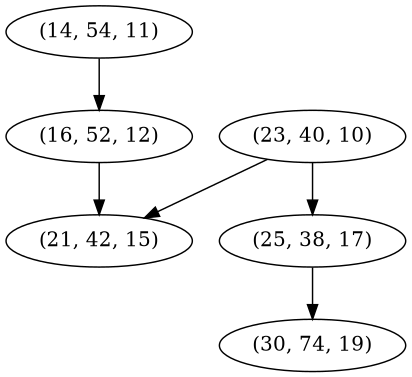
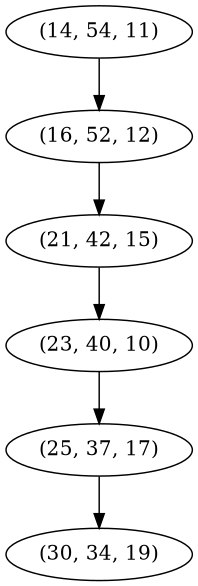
(212, 186) -> (99, 286)
(313, 241) -> (99, 450)
(313, 345) -> (99, 554)
